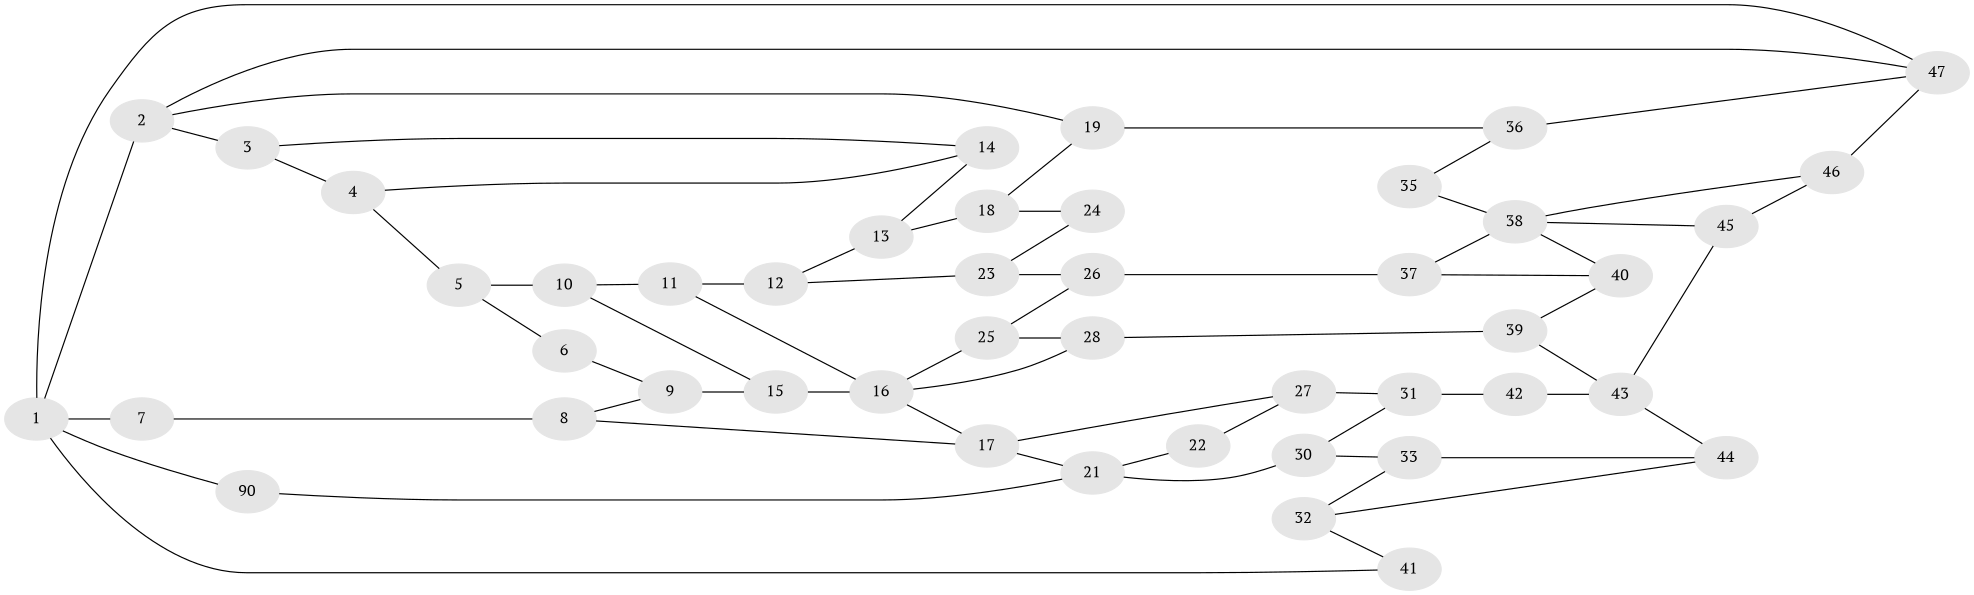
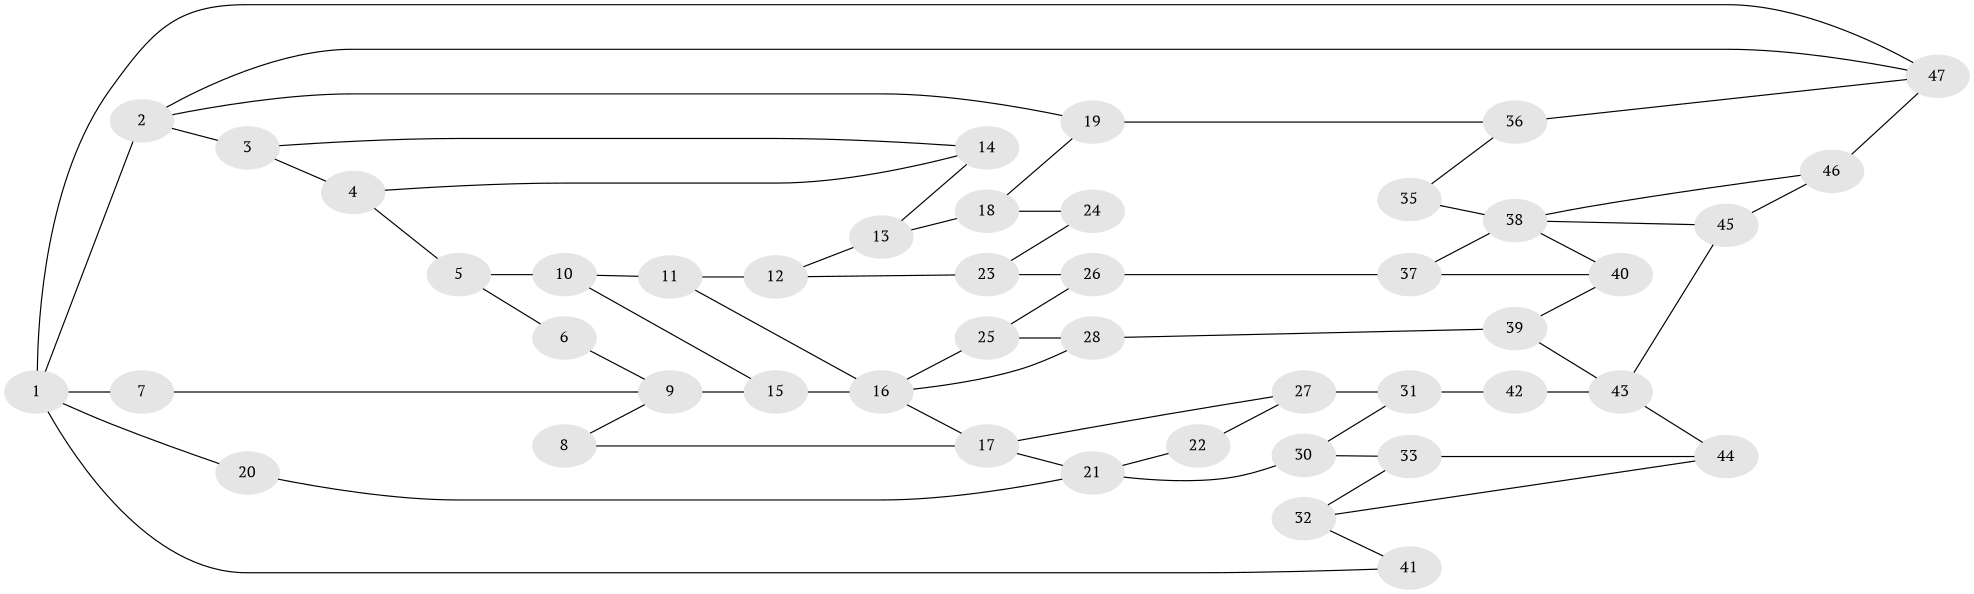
(353, 419) -> (406, 392)
(248, 492) -> (248, 473)
